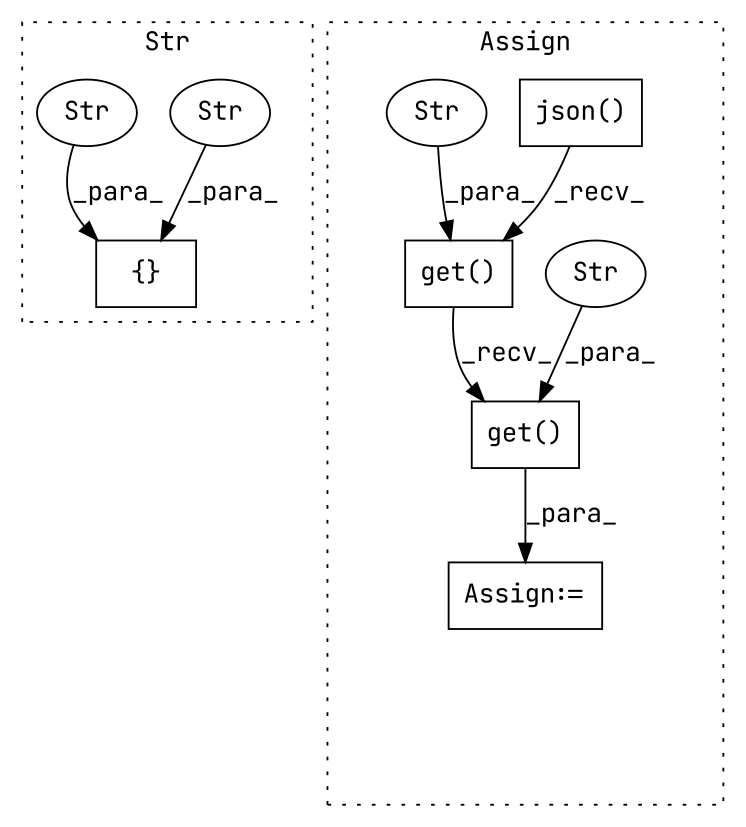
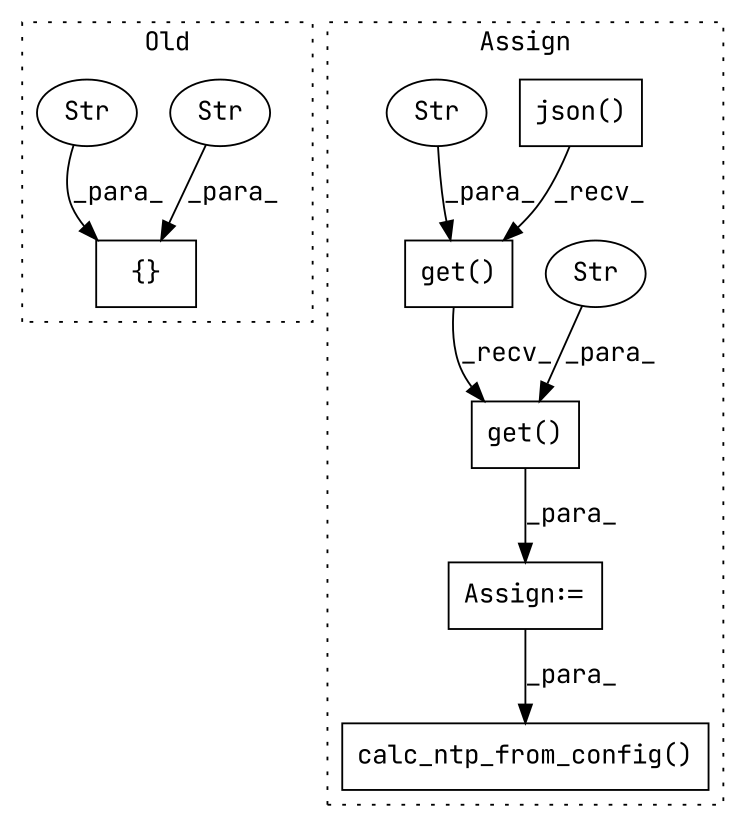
(167, 43) -> (167, 43)
none -> (525, 757)
